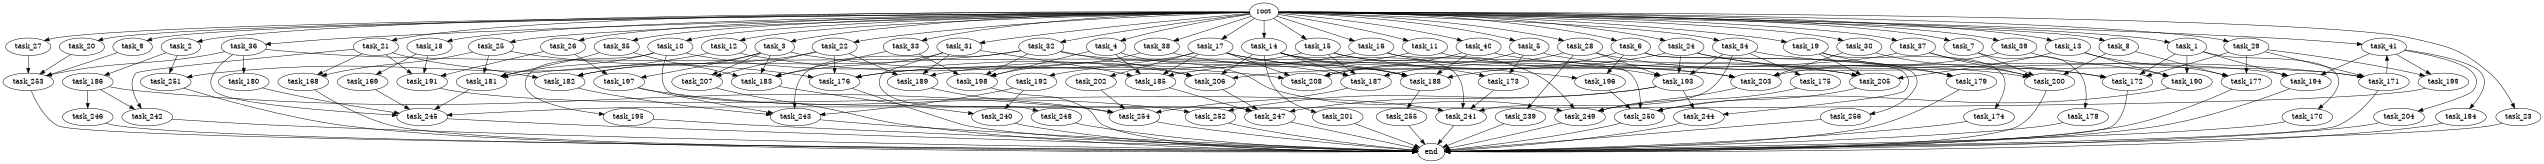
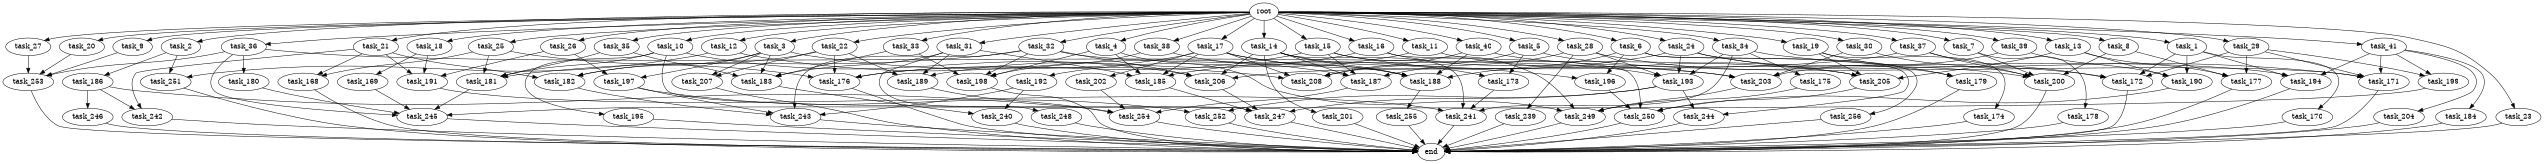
(2387, 65) -> (2381, 62)
